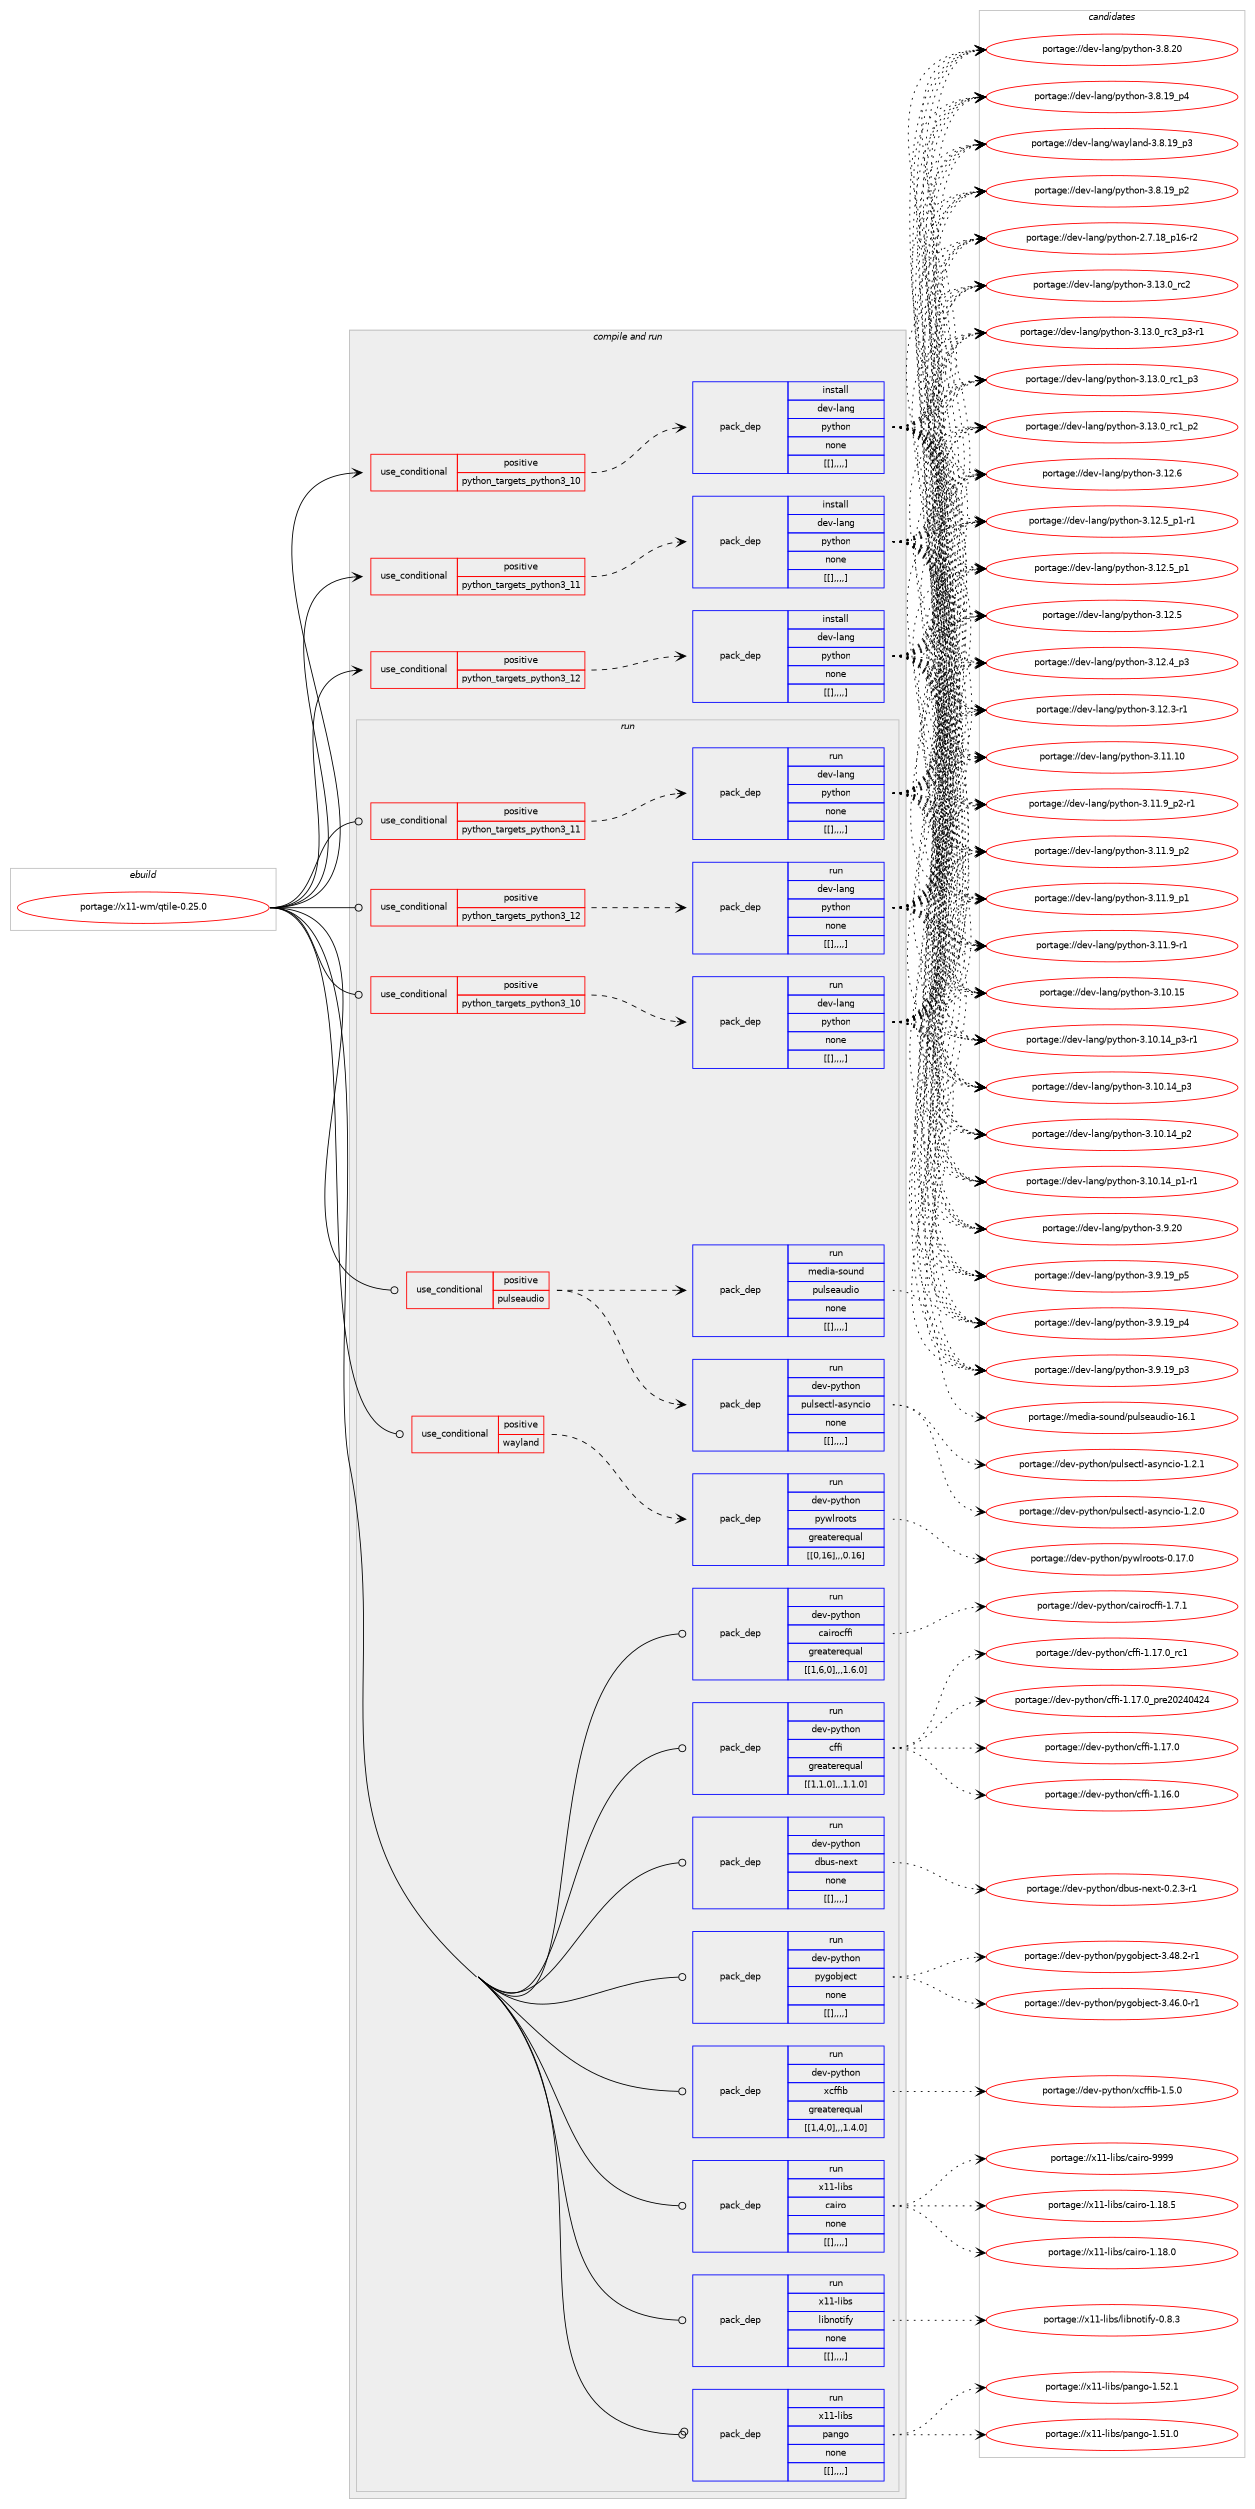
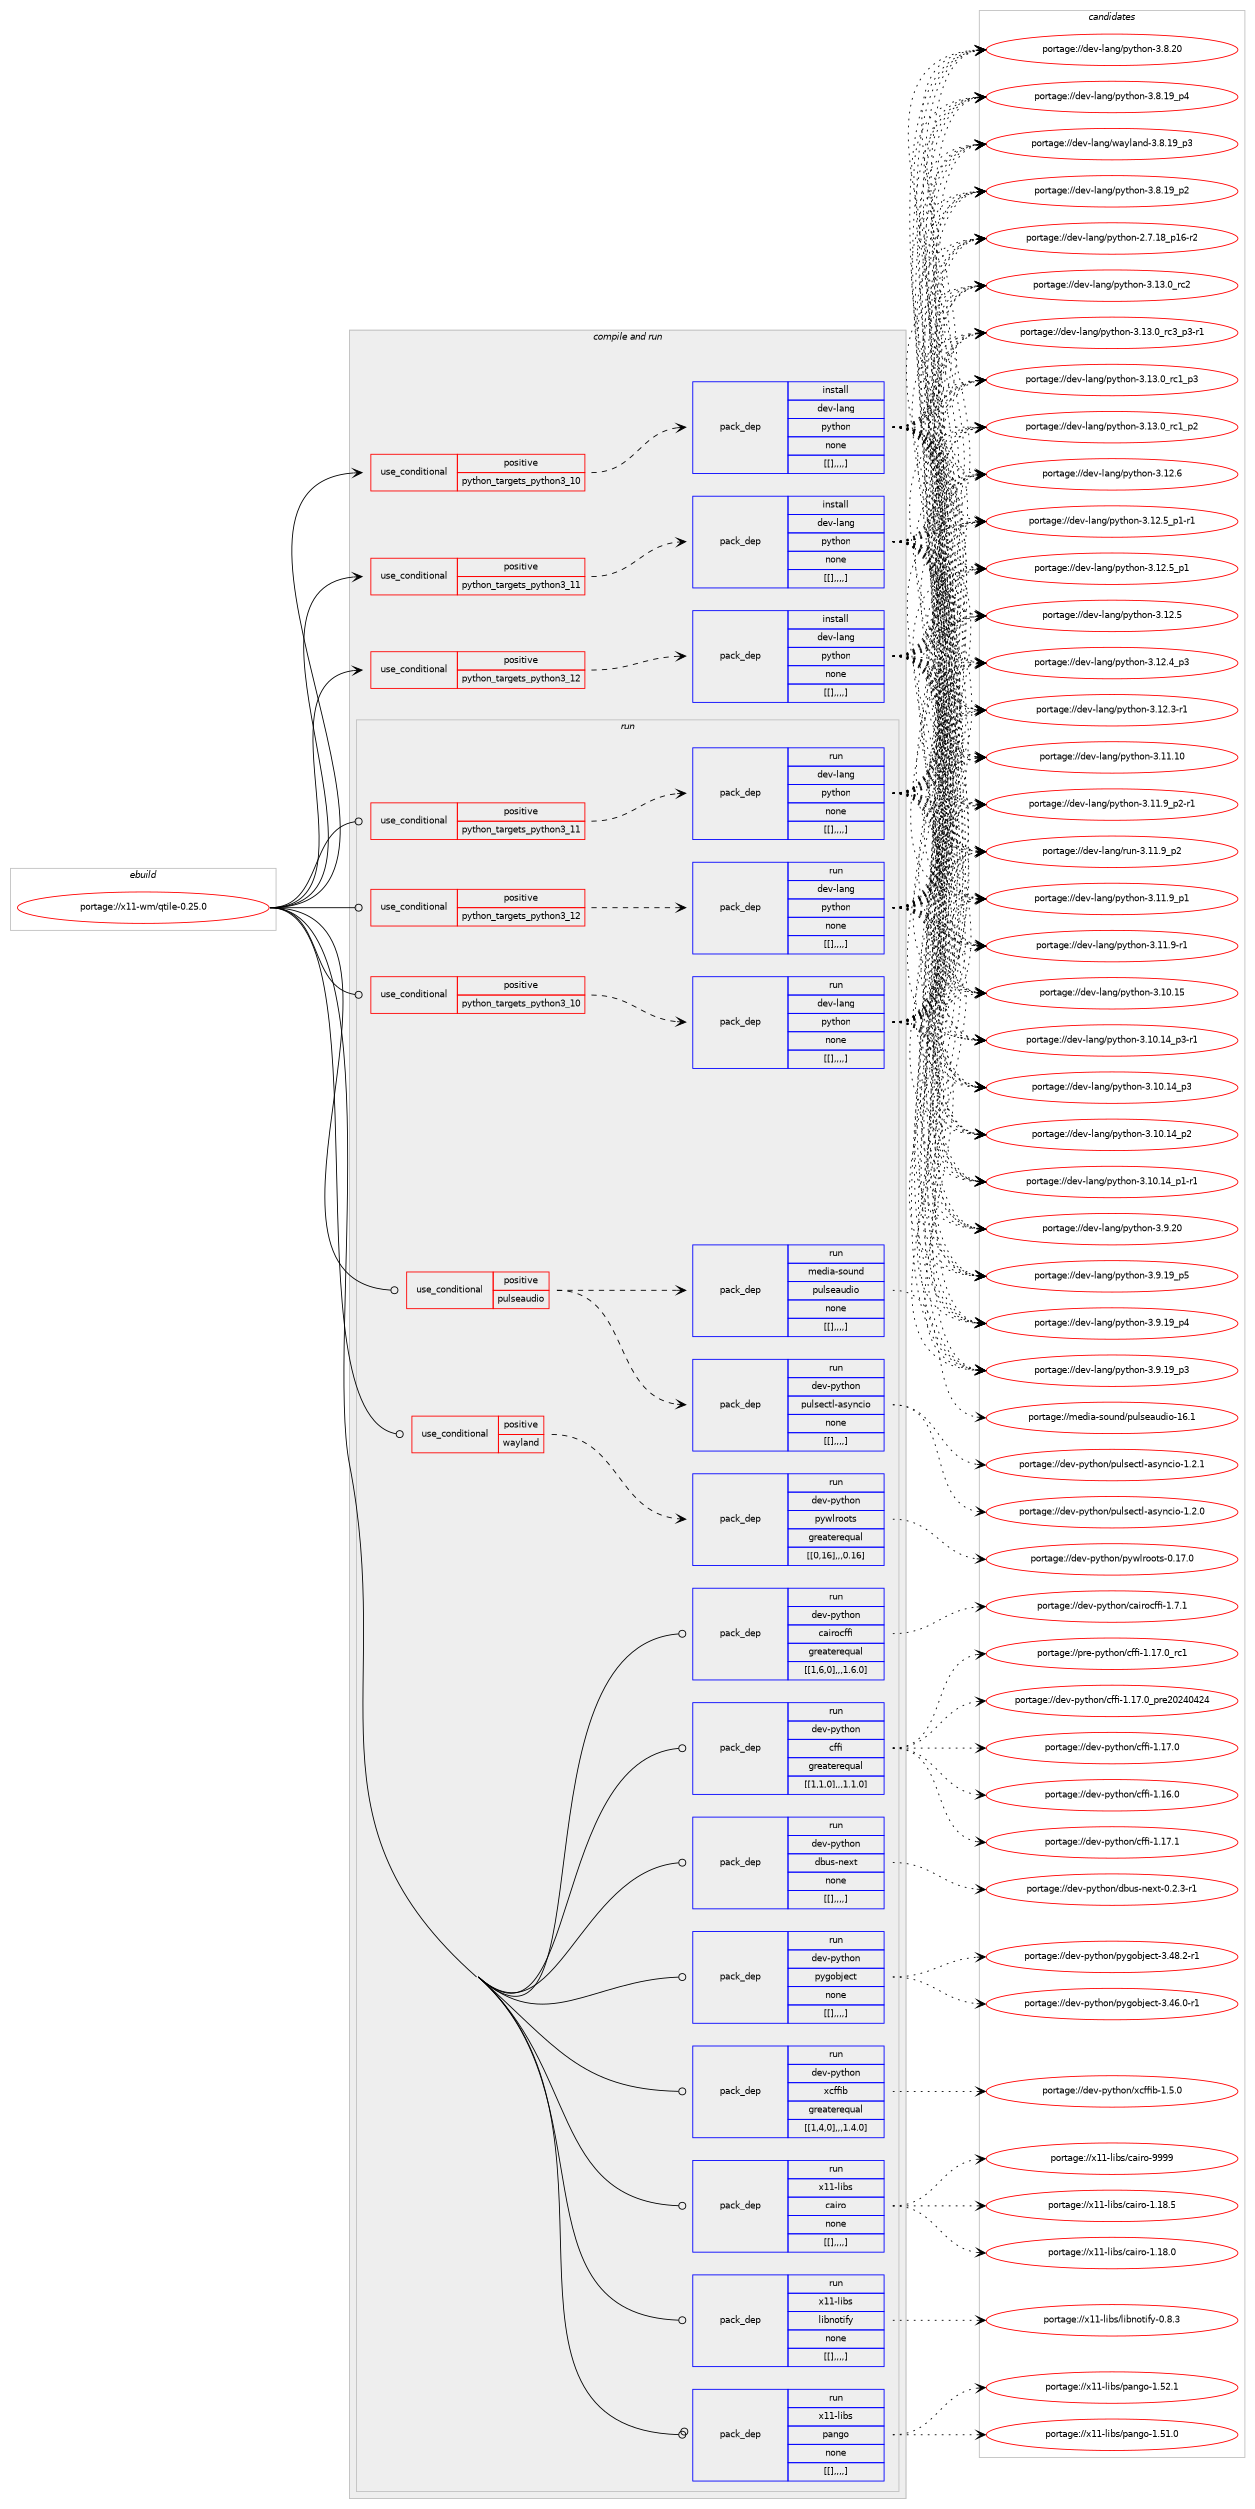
(1112, 852) -> (1112, 852)
(1112, 1654) -> (1112, 1654)
none -> (1112, 1842)
